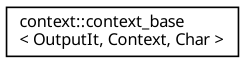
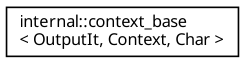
(122, 32) -> (122, 32)
